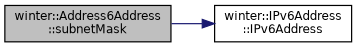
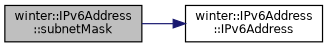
(88, 24) -> (73, 24)
